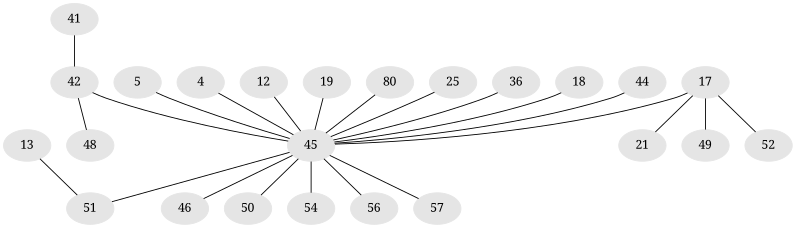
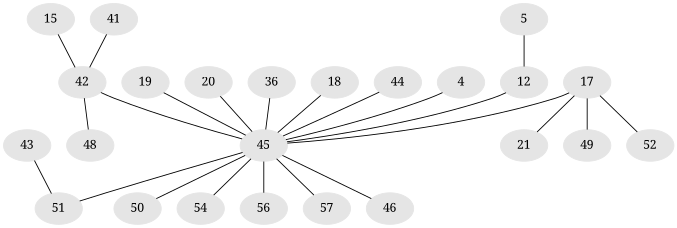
none -> (51, 19)
(390, 82) -> (209, 82)
(453, 82) -> none
(222, 117) -> (524, 51)
(27, 145) -> (27, 145)
